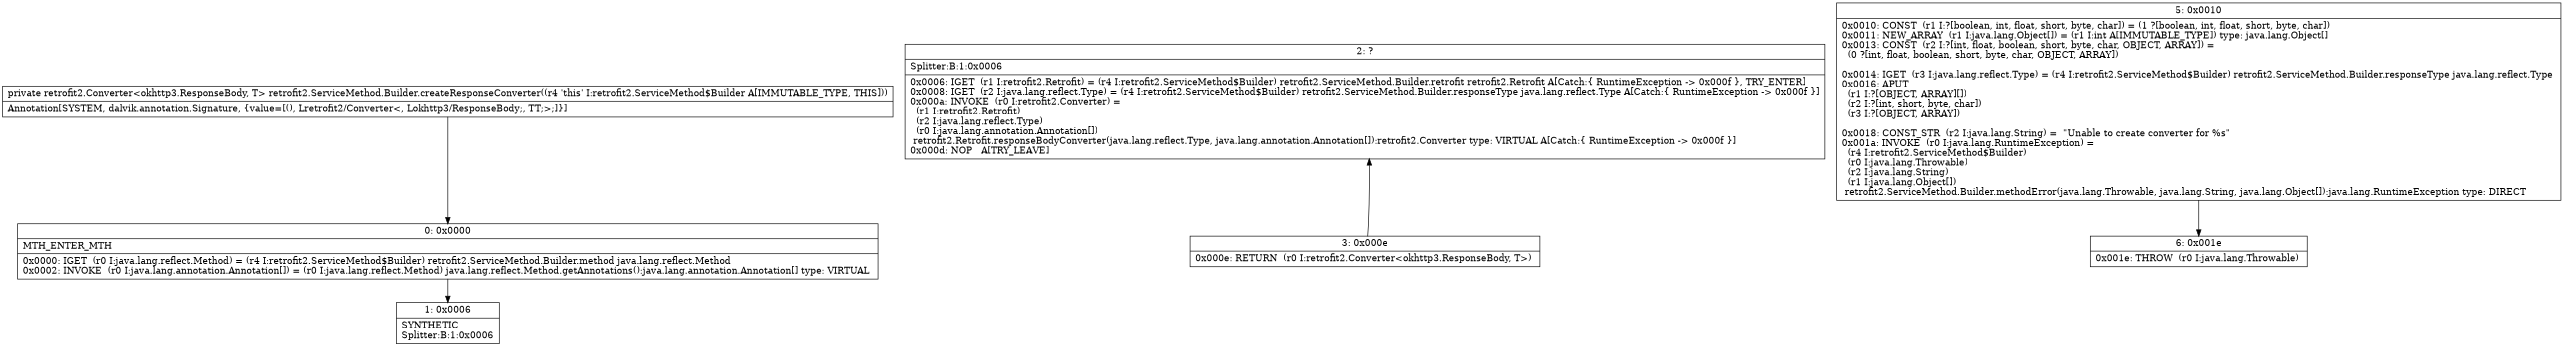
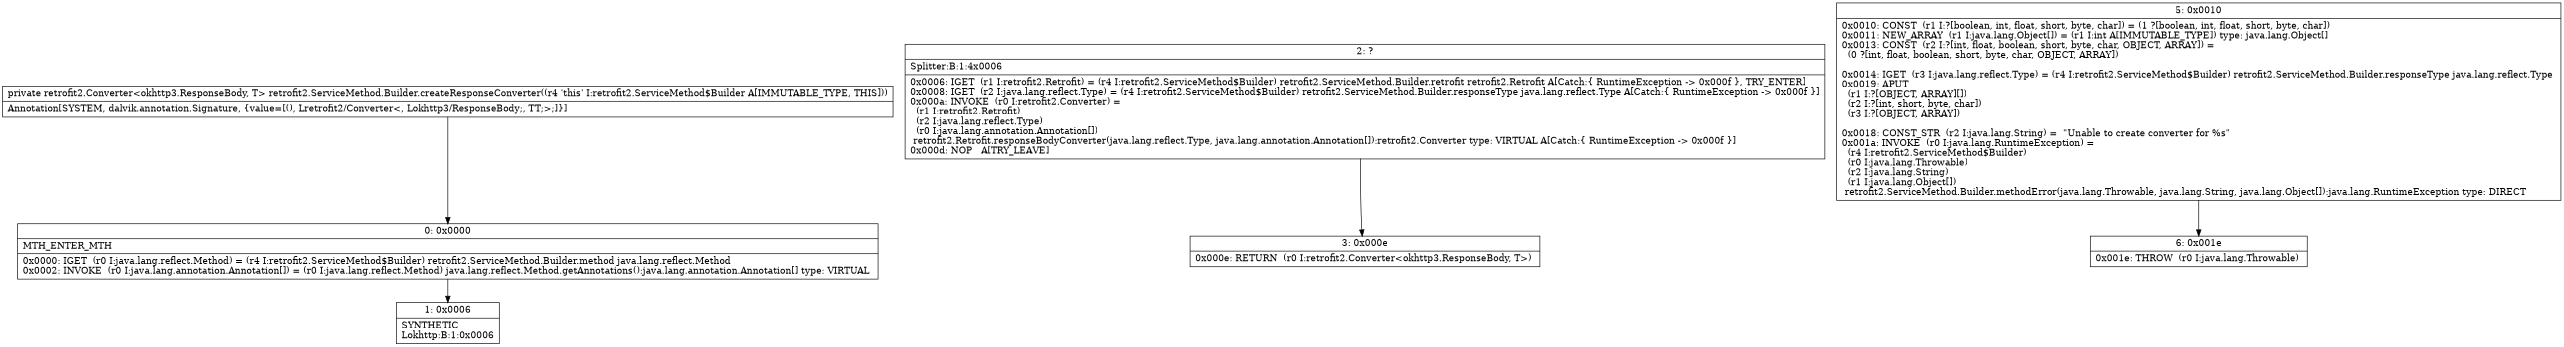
(957, 67) -> (957, 67)
(1878, 85) -> (1878, 85)
(1369, 201) -> (1361, 194)
(448, 335) -> (448, 335)
